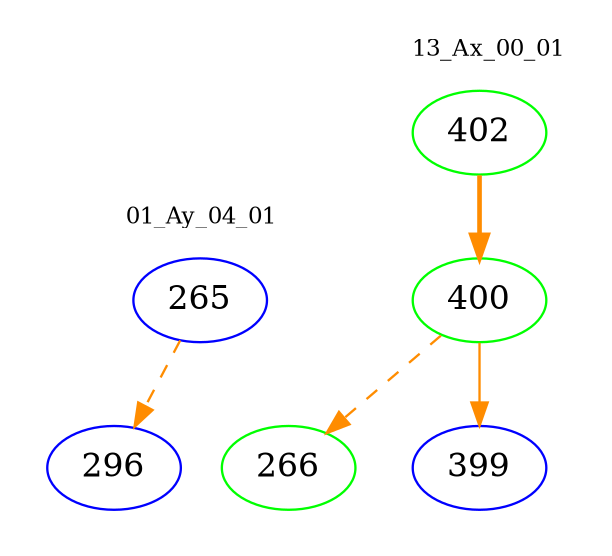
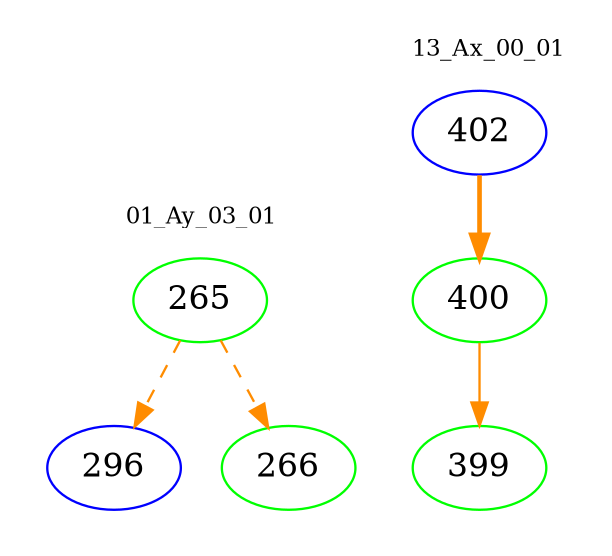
(480, 133) -> (480, 133)
(201, 218) -> (201, 218)
(200, 300) -> (200, 300)
(410, 362) -> (239, 374)
(480, 468) -> (480, 468)
